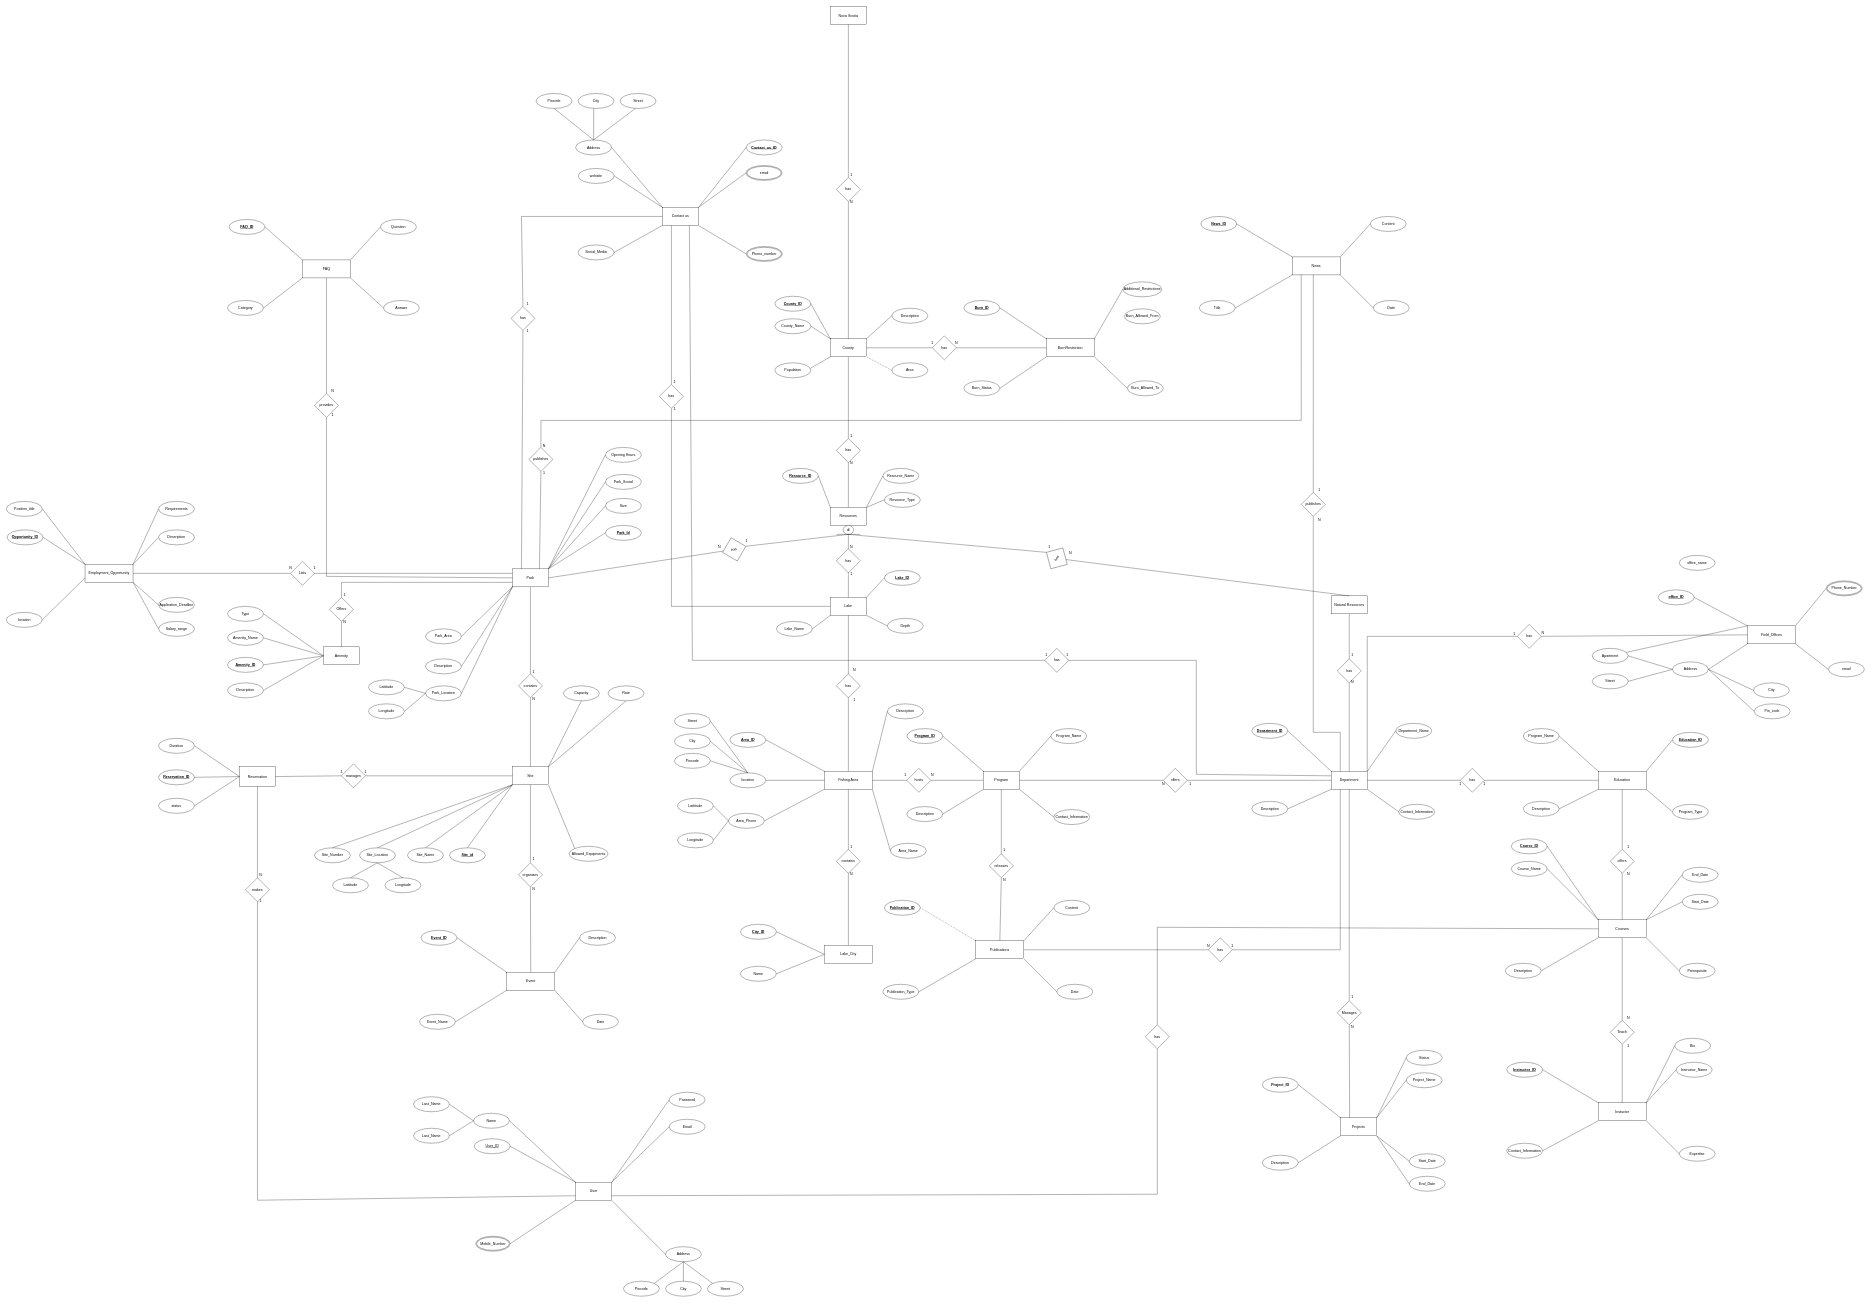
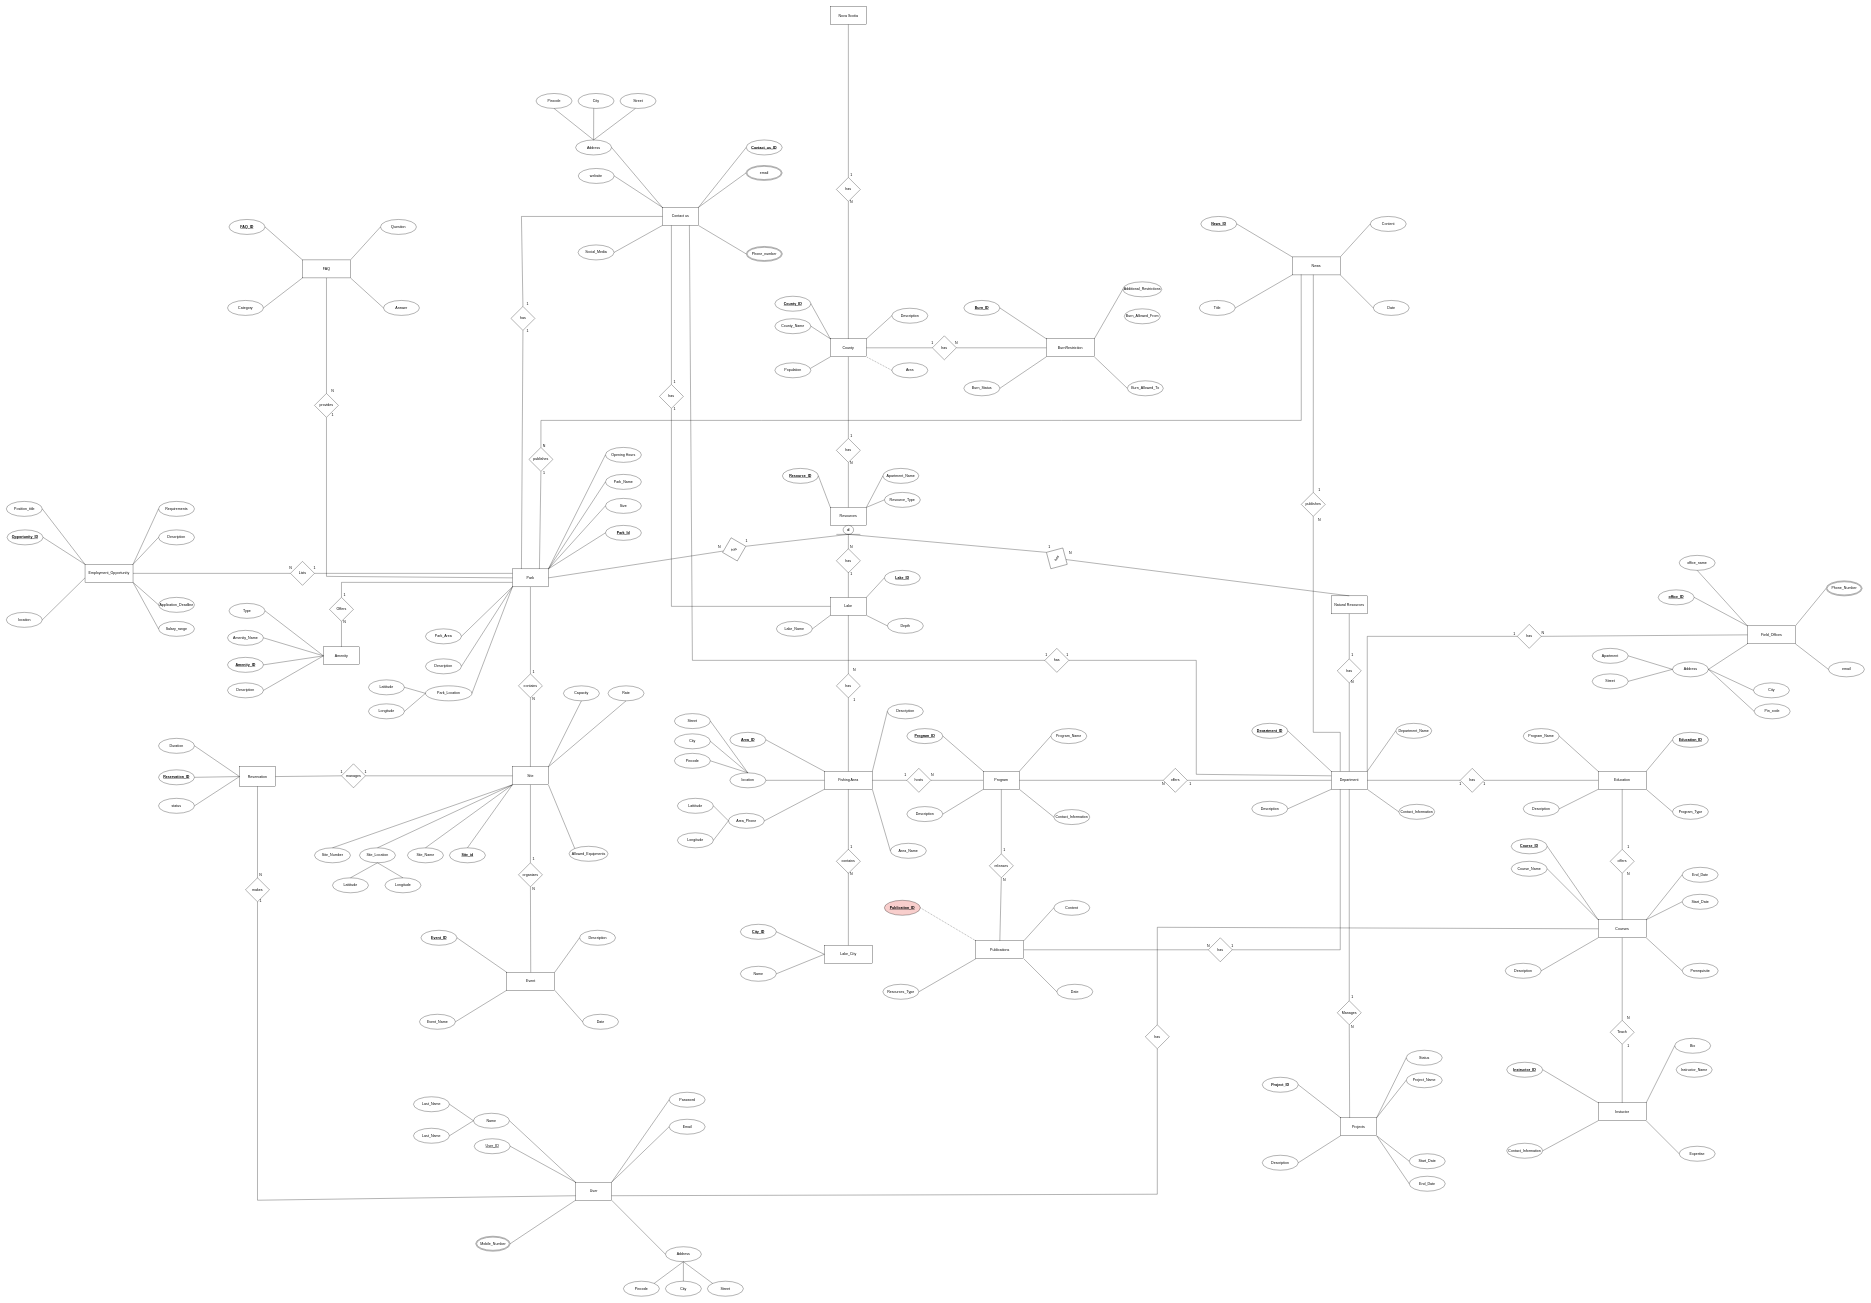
(901, 476) -> (901, 476)
(624, 482) -> (624, 482)
(246, 614) -> (247, 611)
(1665, 644) -> (1723, 598)
(444, 693) -> (449, 693)
(903, 908) -> (903, 908)
(1698, 971) -> (1701, 971)
(901, 992) -> (901, 992)
(1662, 1086) -> none
